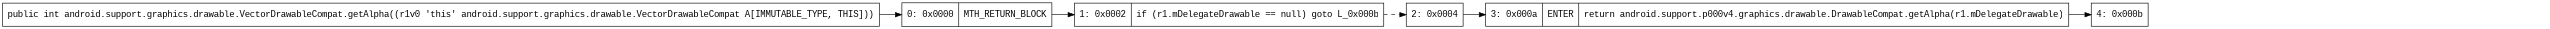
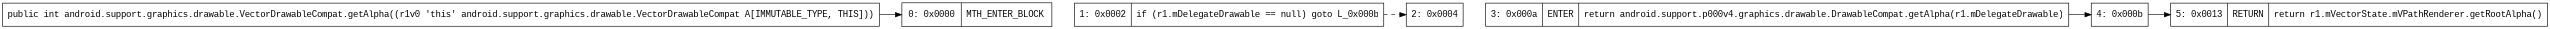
(1005, 14) -> (1005, 14)
(1060, 15) -> none
(1471, 15) -> none
none -> (2359, 15)
